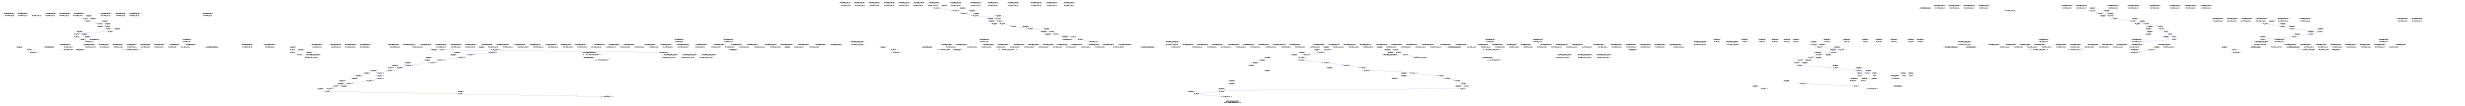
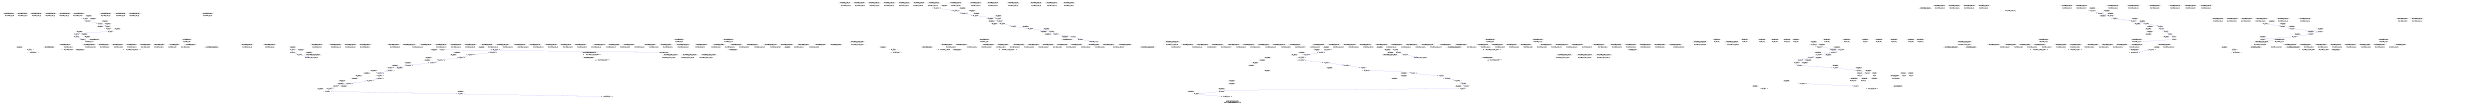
none -> (36, 13)
